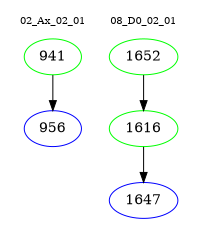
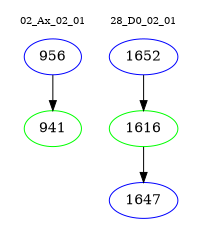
(144, 21) -> (144, 21)
(144, 57) -> (144, 57)
(53, 88) -> (53, 88)
